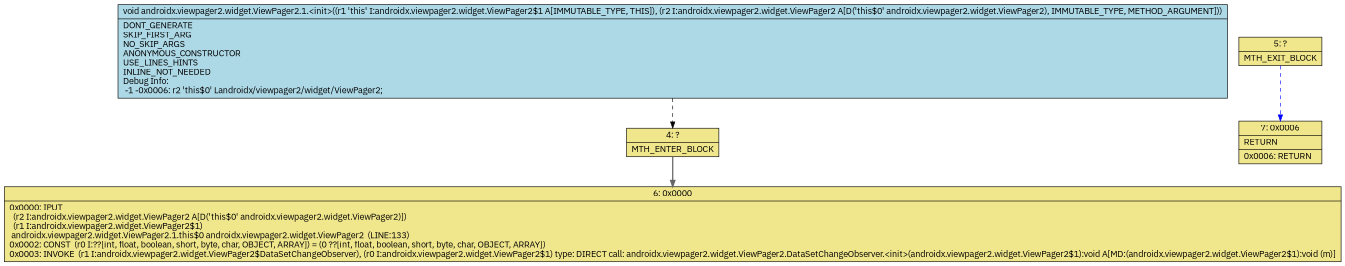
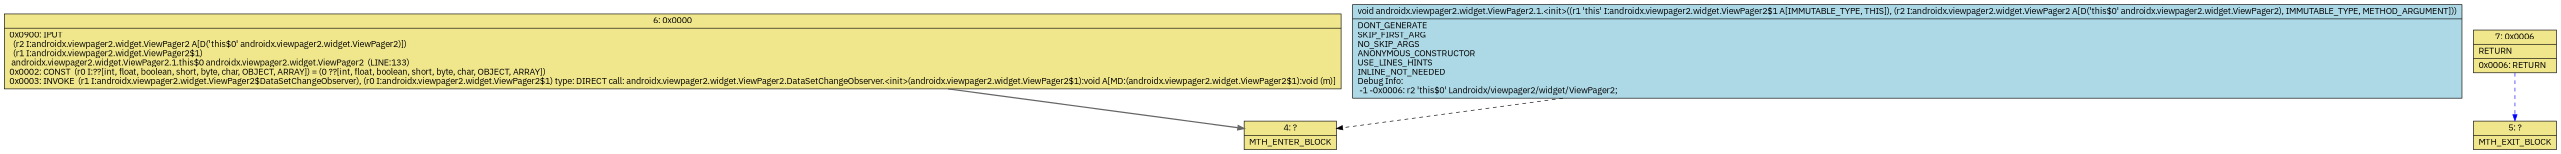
(1280, 90) -> (2515, 94)
(673, 169) -> (1093, 108)
(38, 208) -> (38, 35)
